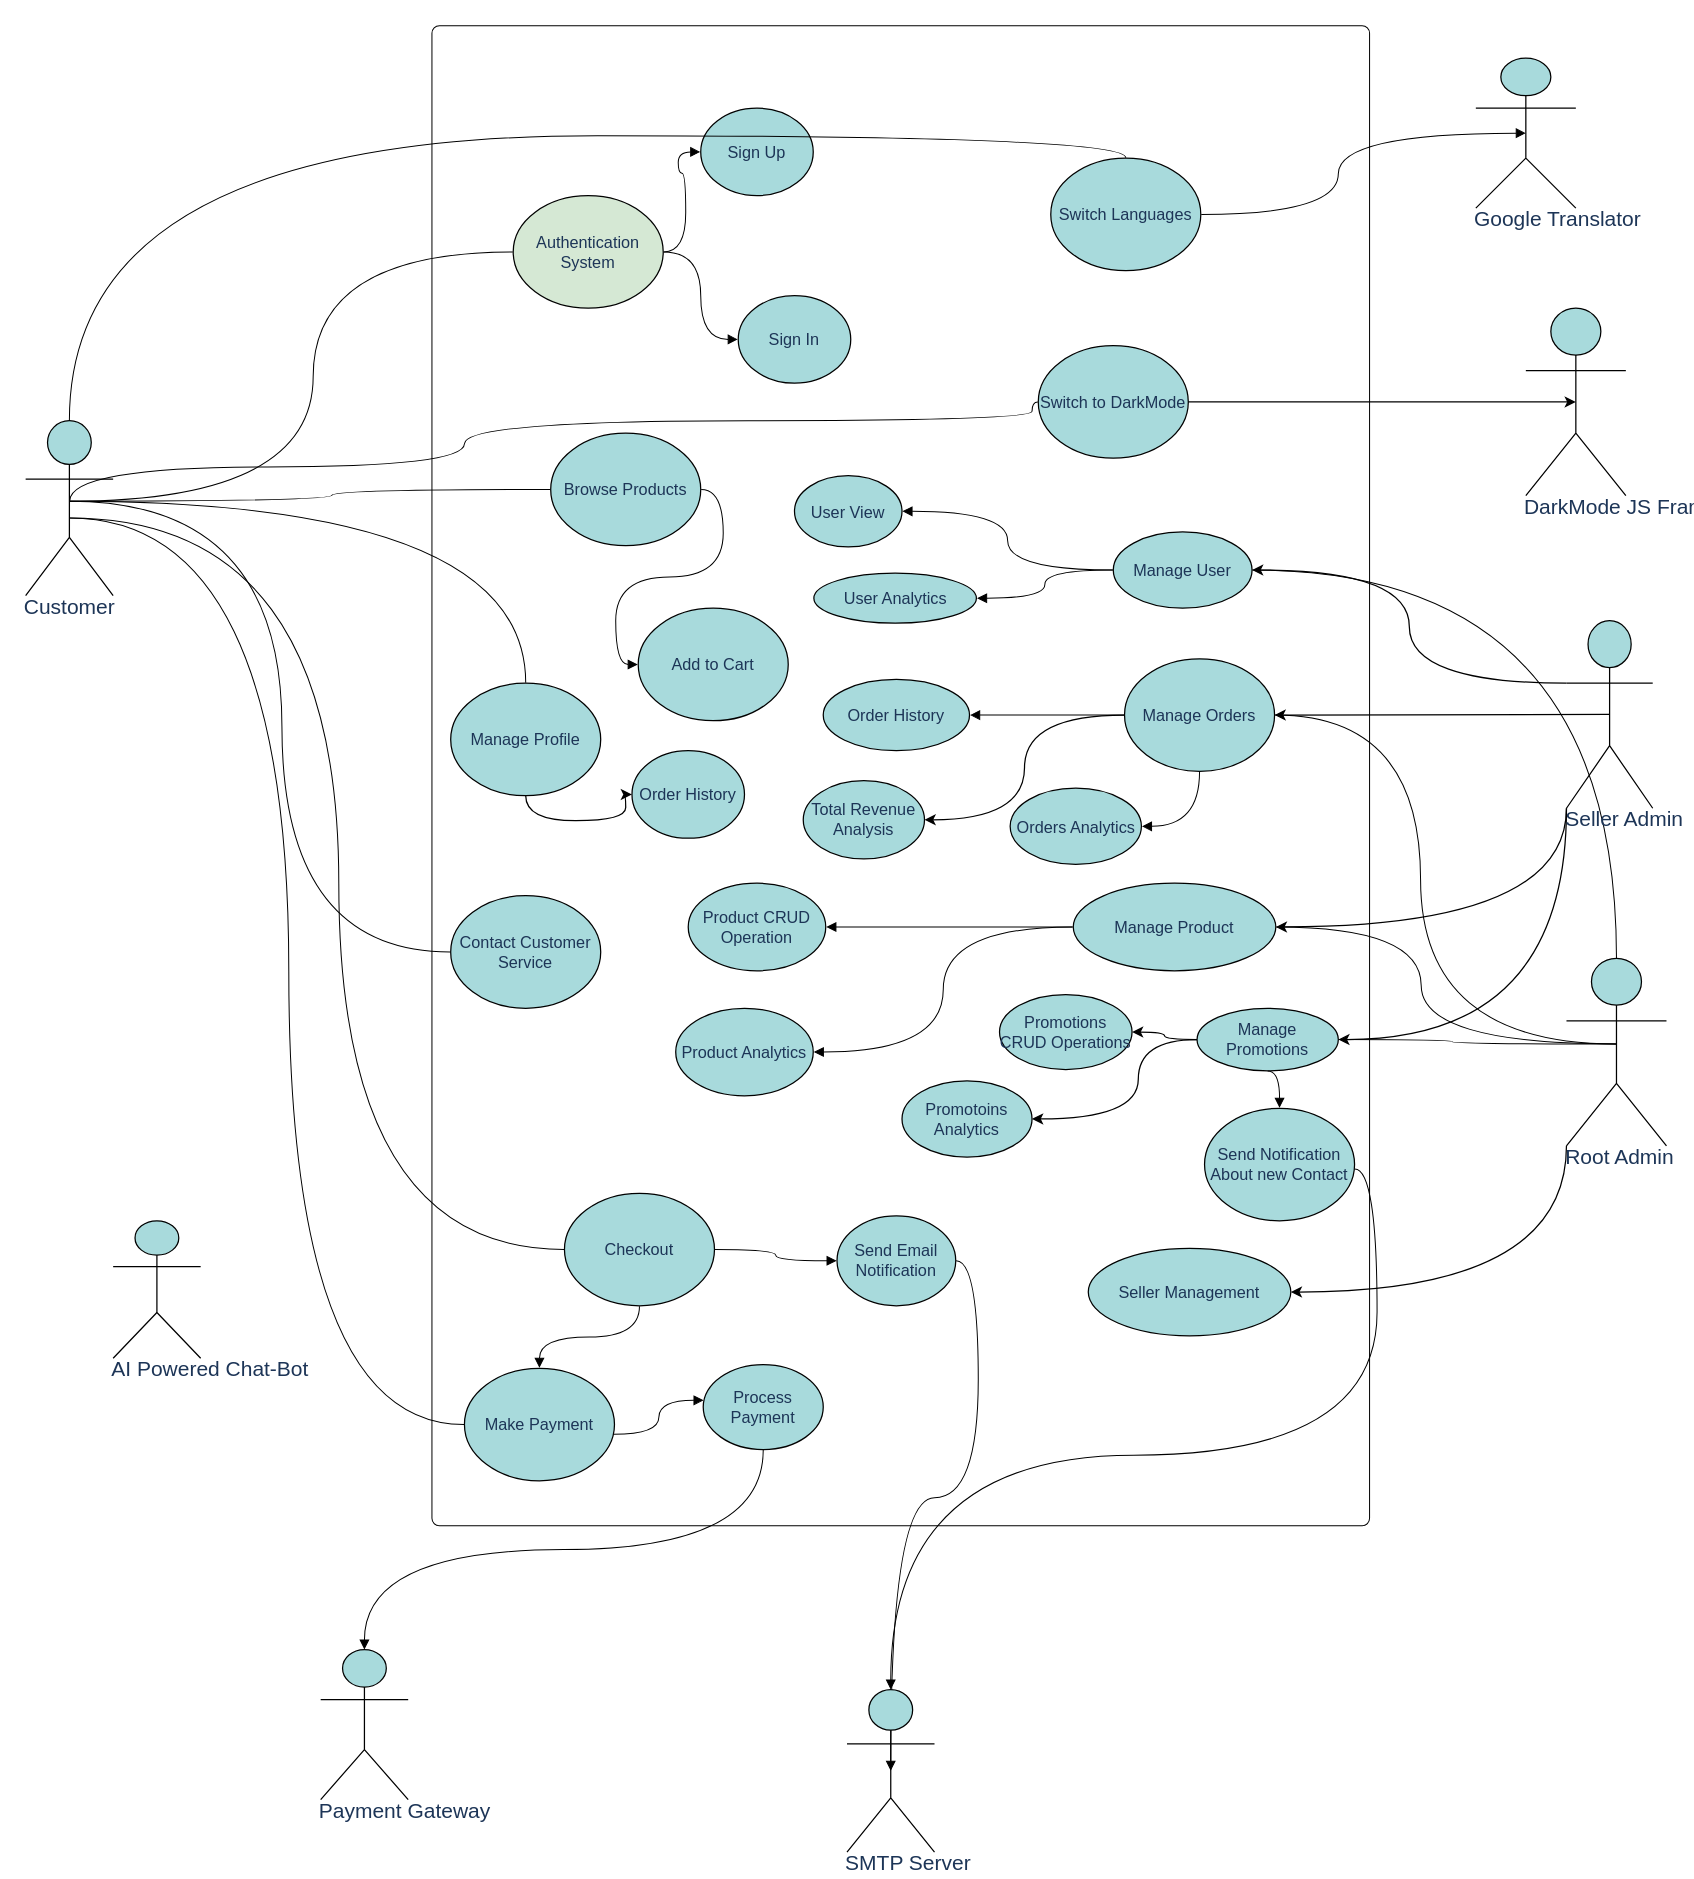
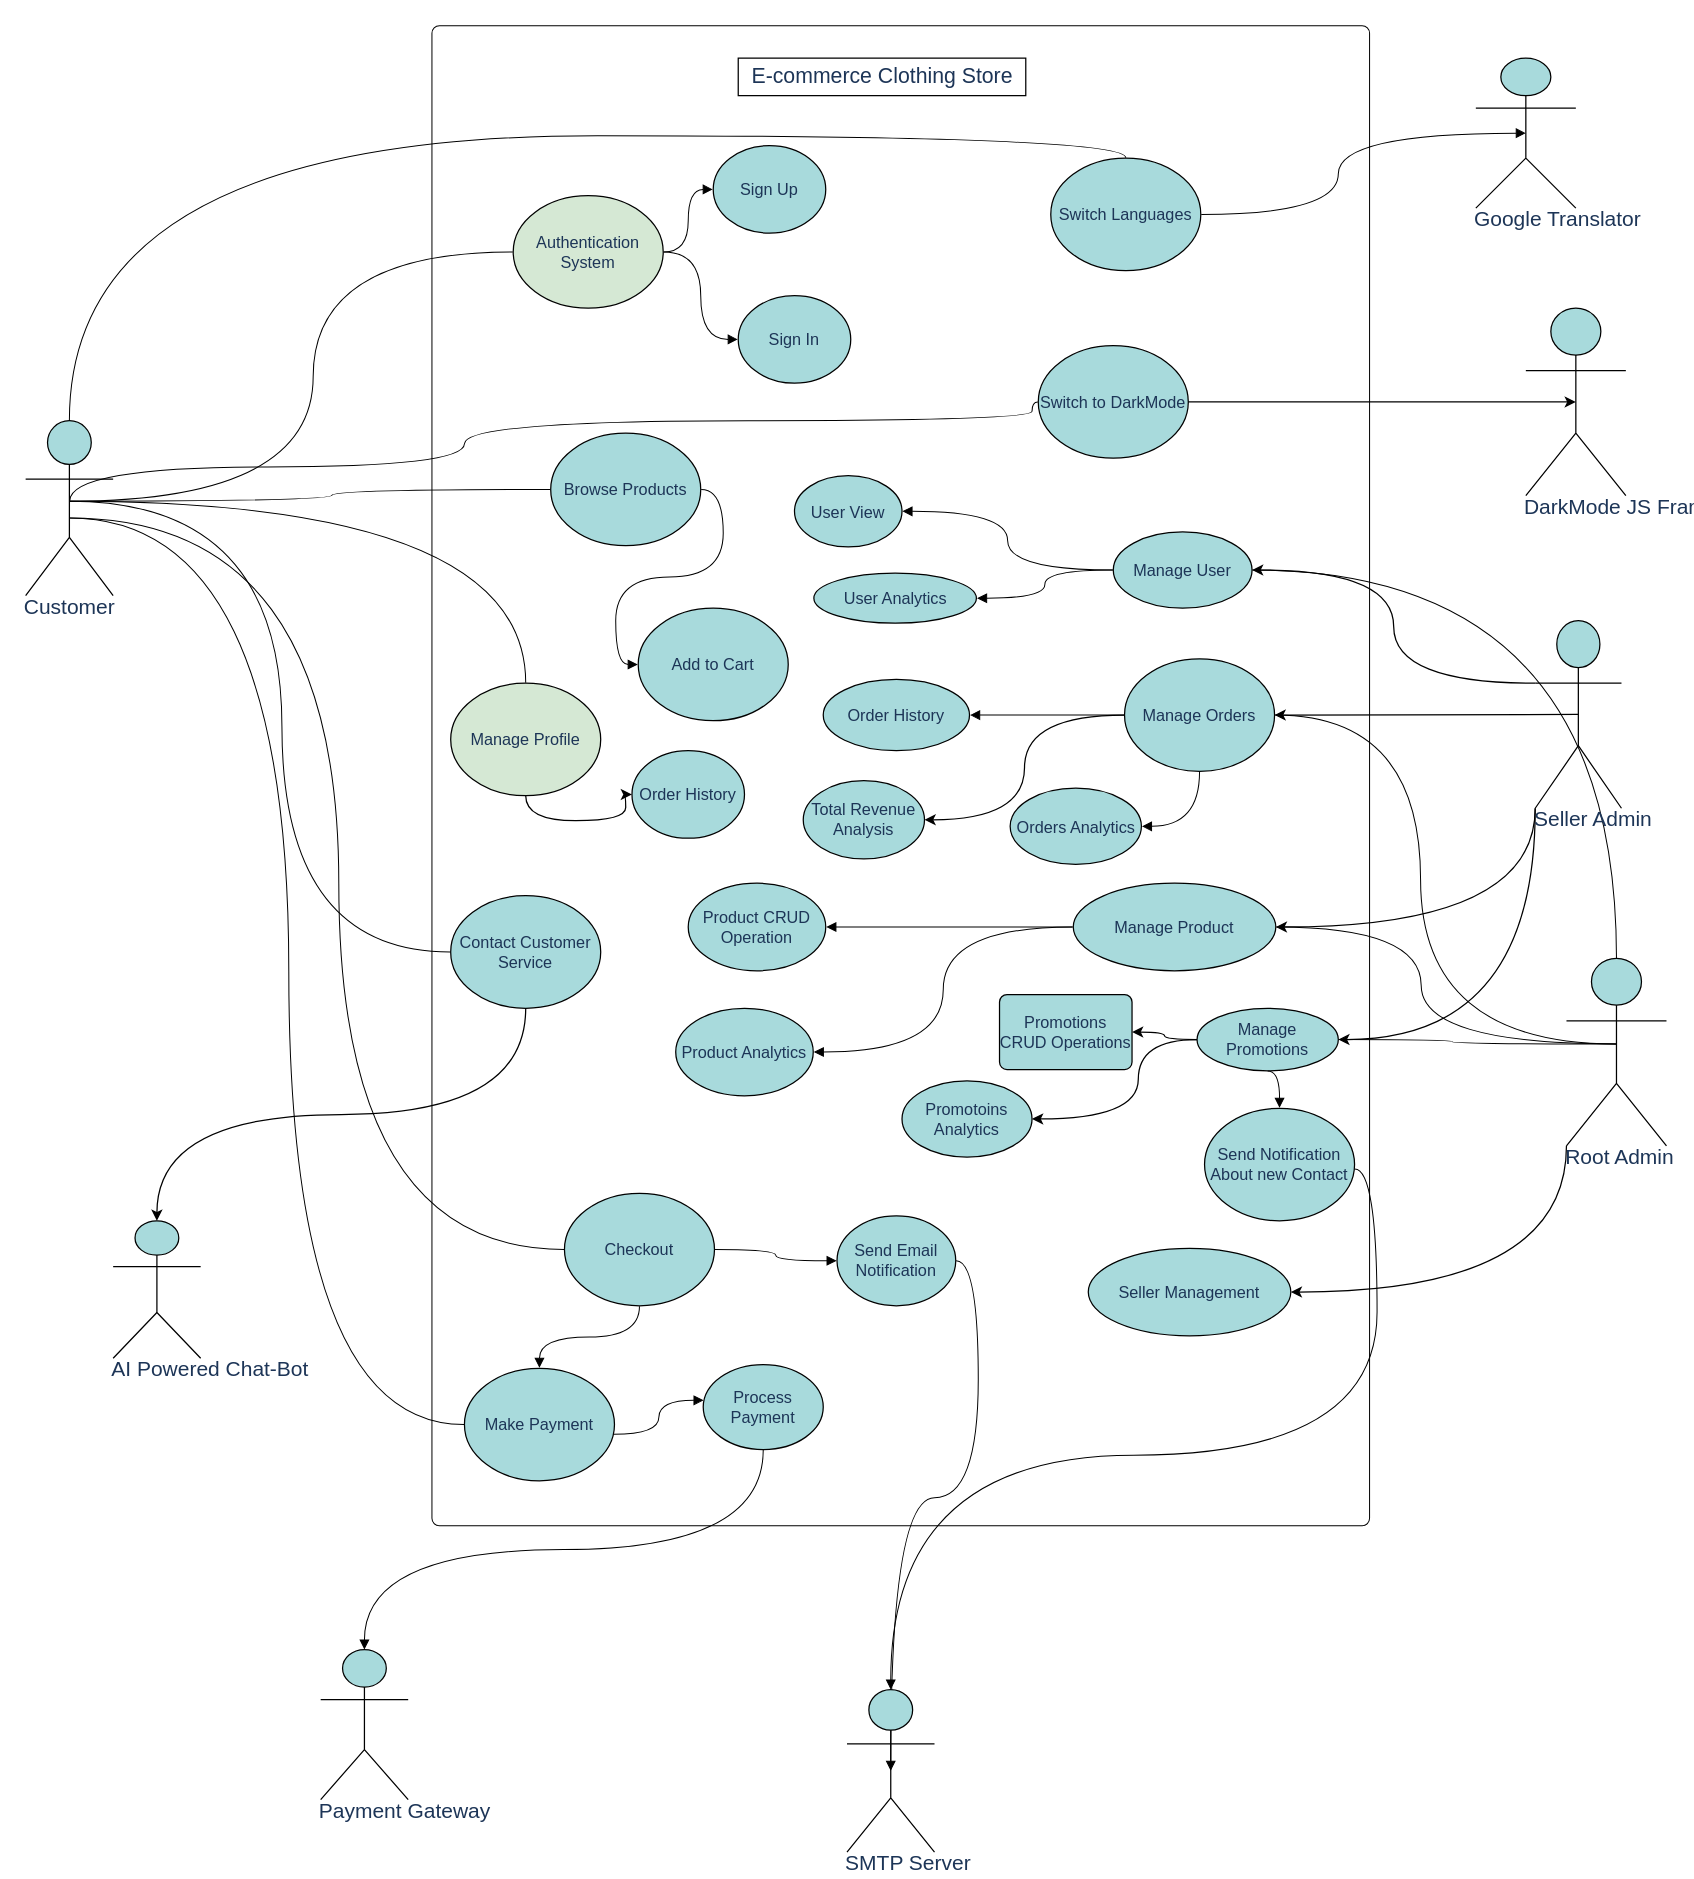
none -> (882, 77)
(757, 152) -> (769, 189)
(1609, 714) -> (1578, 714)
(526, 739) -> (526, 739)
(1066, 1032) -> (1066, 1032)
none -> (344, 1114)
